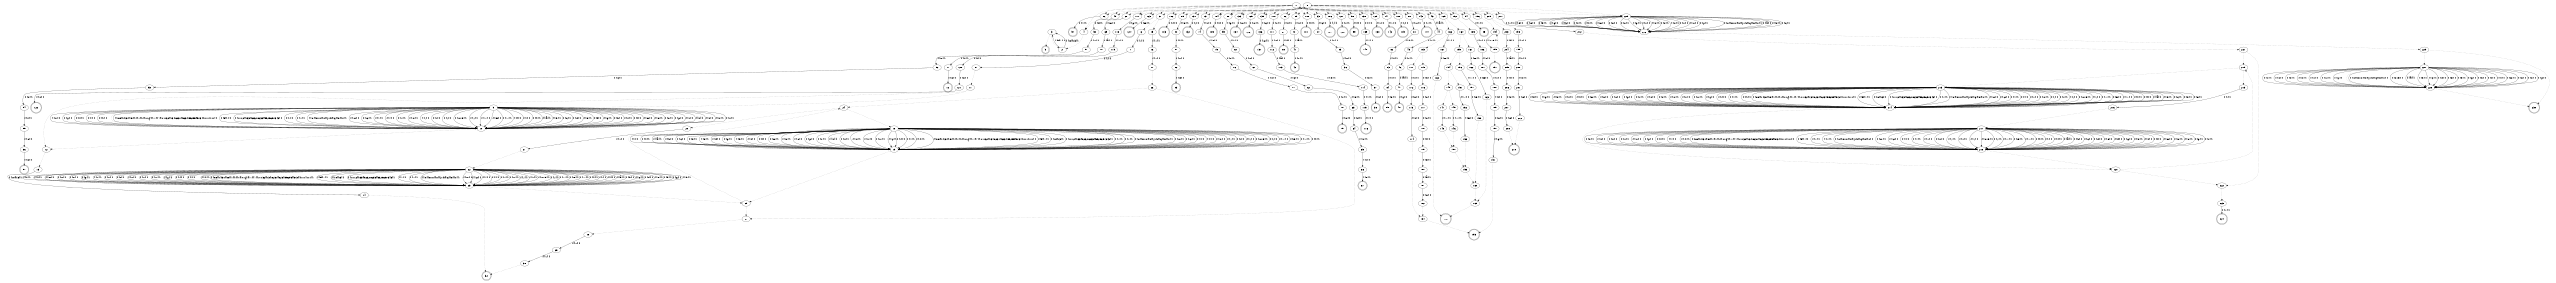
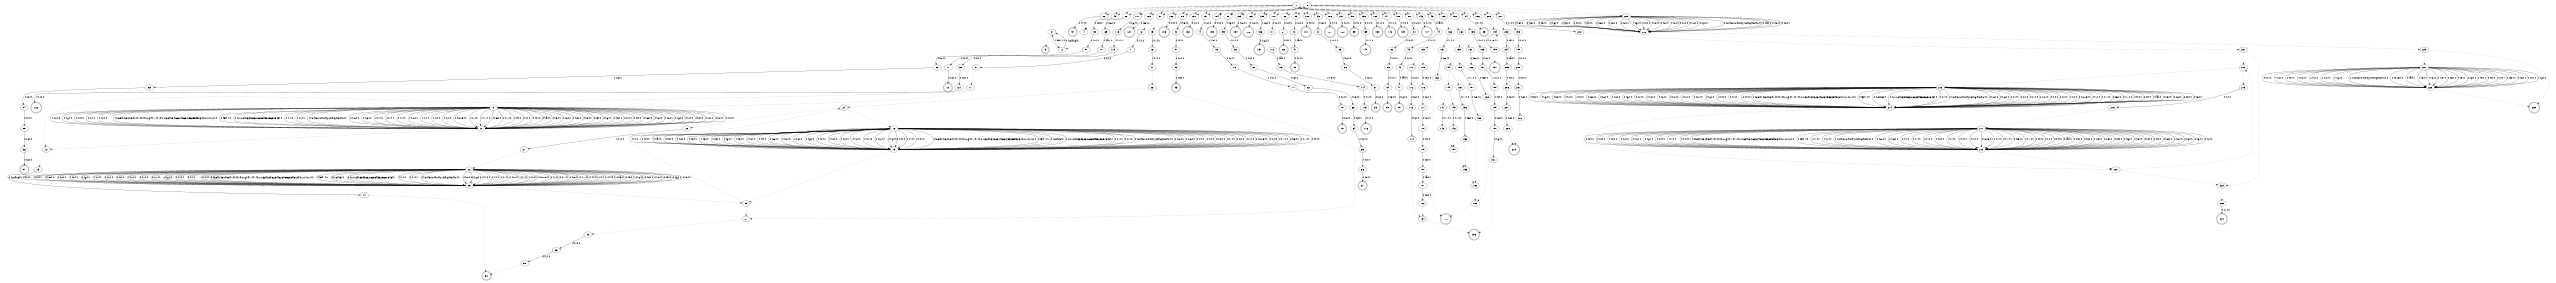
(1272, 40) -> none
